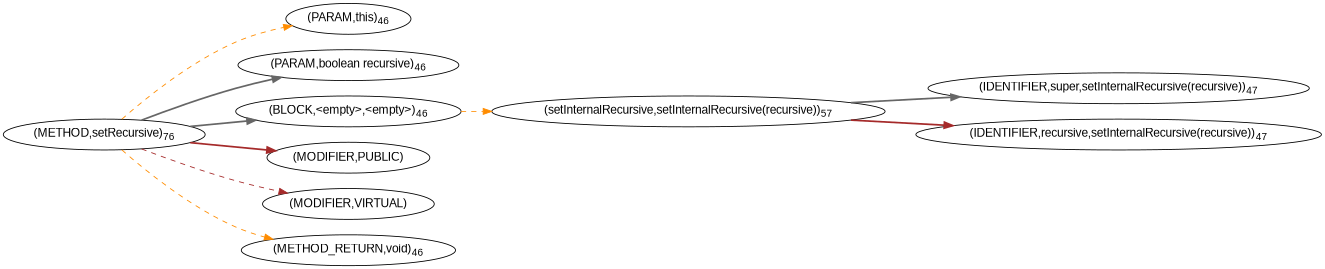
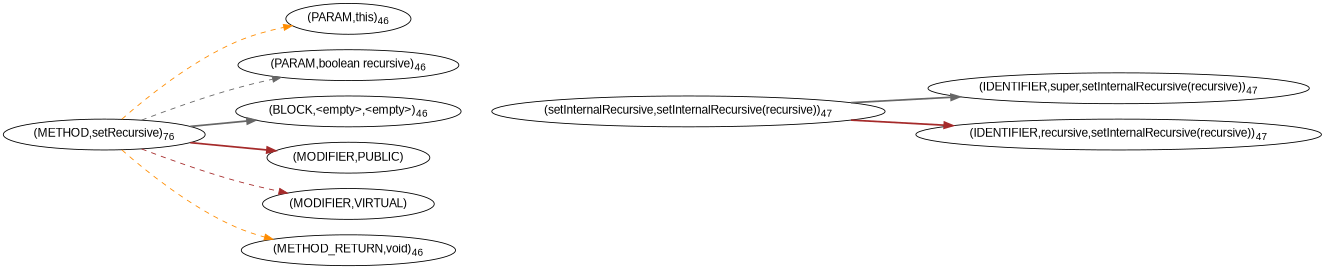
(206, 97) -> (206, 97)
(827, 110) -> (827, 110)
(472, 111) -> none
